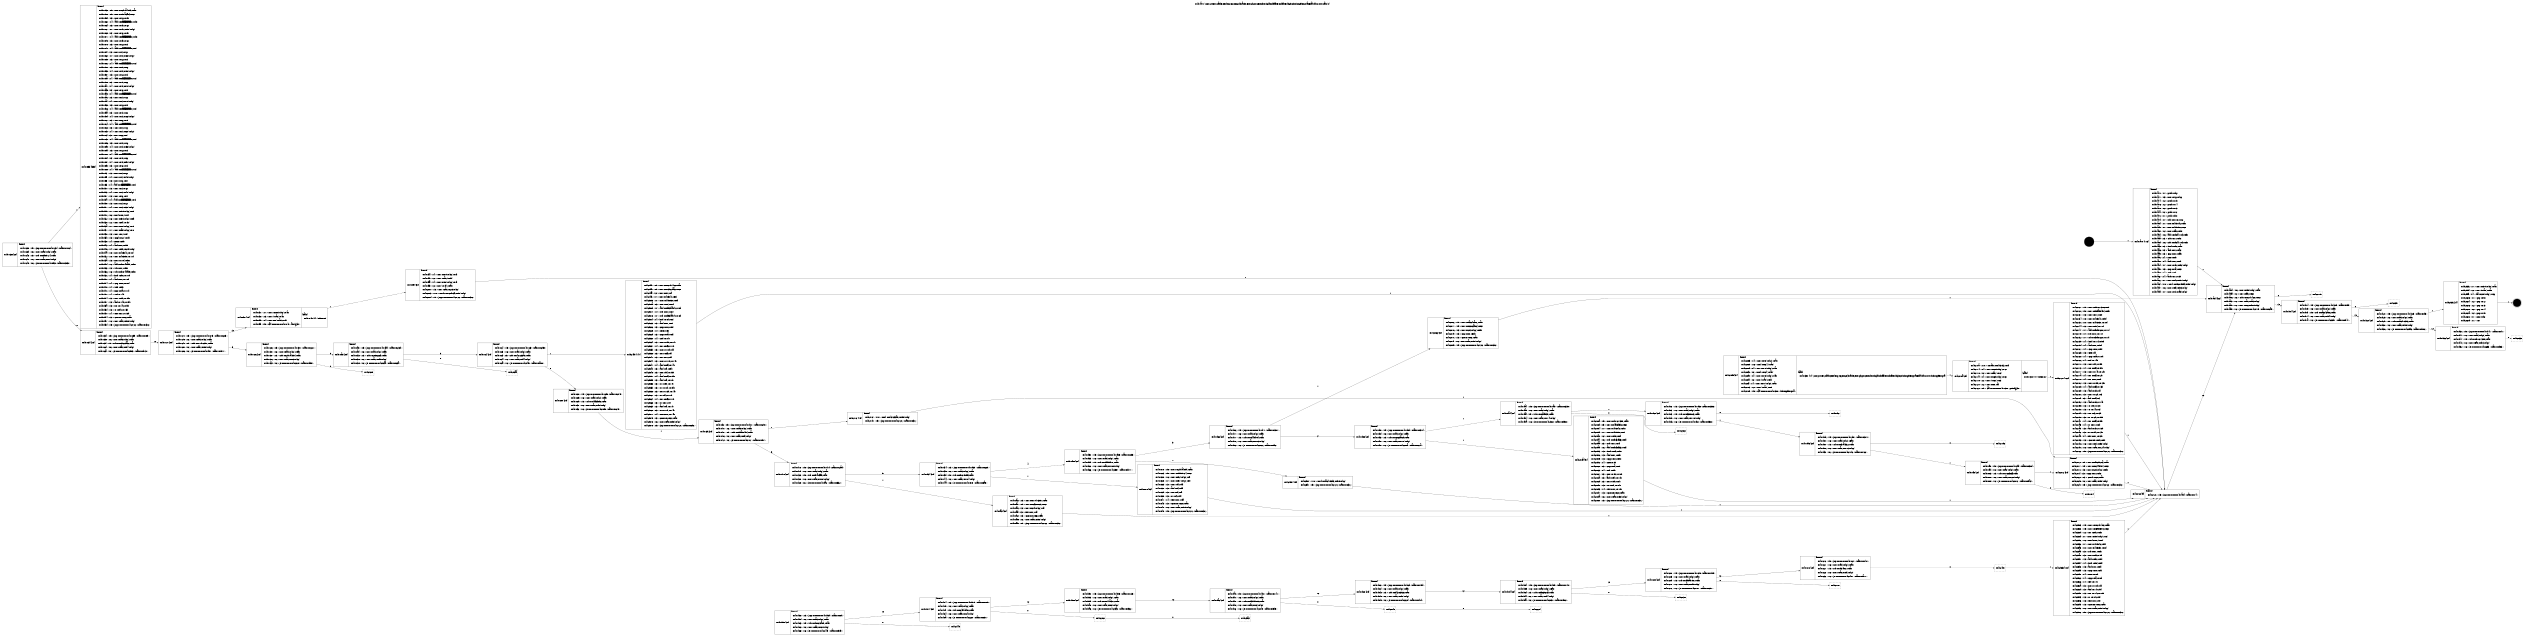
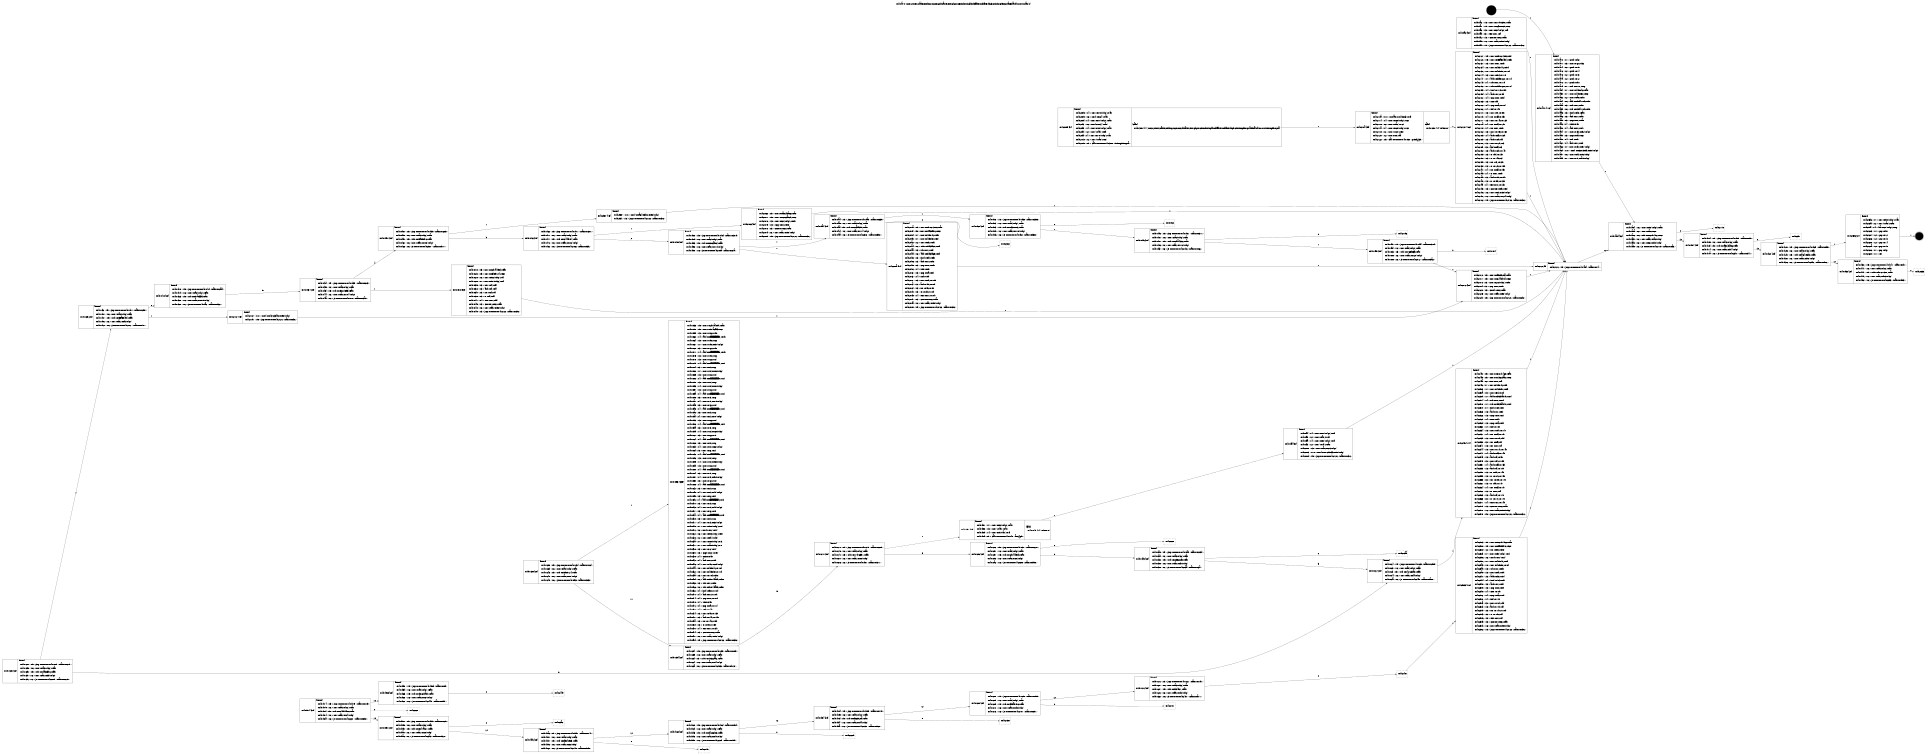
(1850, 299) -> (1197, 212)
(232, 331) -> (922, 537)
(560, 377) -> (740, 673)
(918, 493) -> none
(1462, 610) -> (791, 734)
(882, 616) -> (374, 702)
(1172, 618) -> (500, 725)
